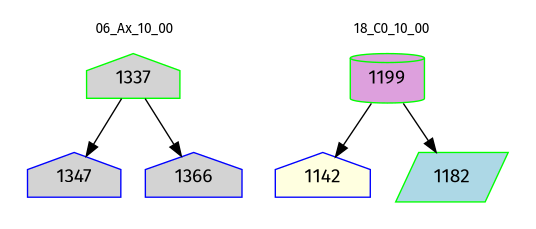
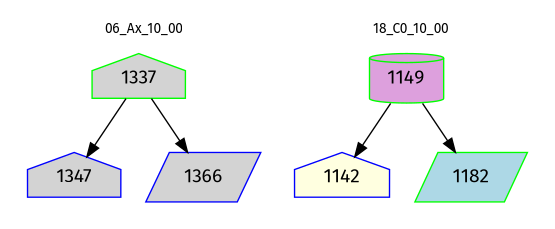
(387, 78) -> (407, 78)
(194, 177) -> (203, 177)
